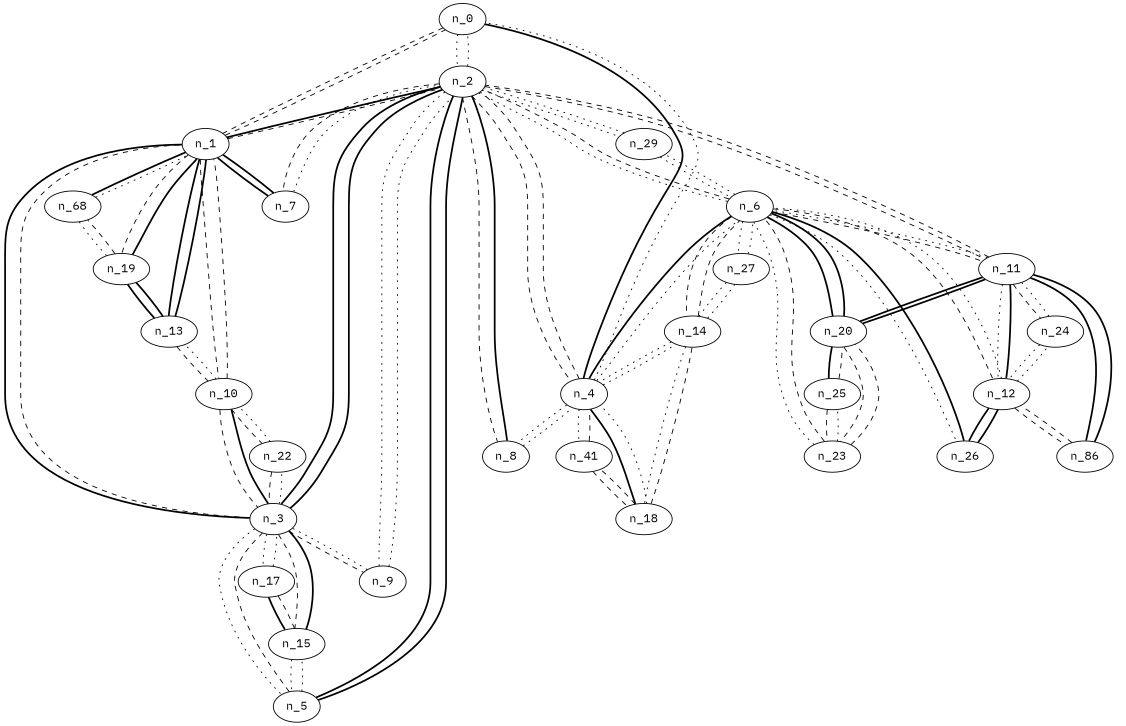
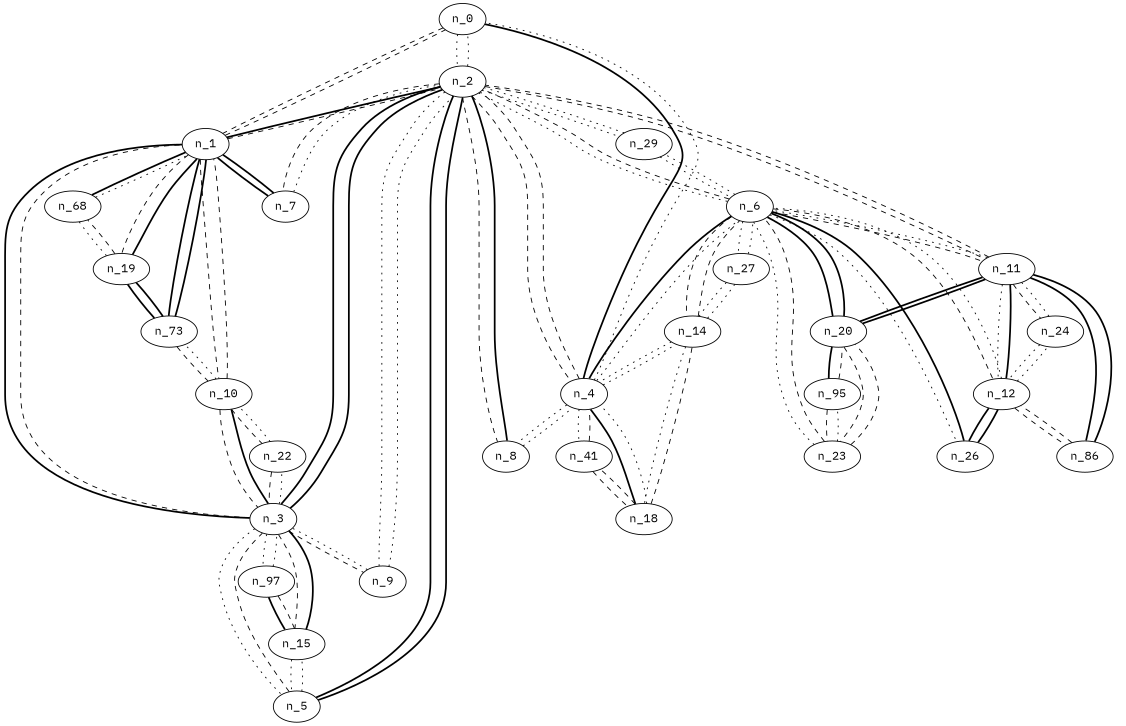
(169, 332) -> (169, 332)
(832, 394) -> (832, 394)
(266, 582) -> (266, 582)
